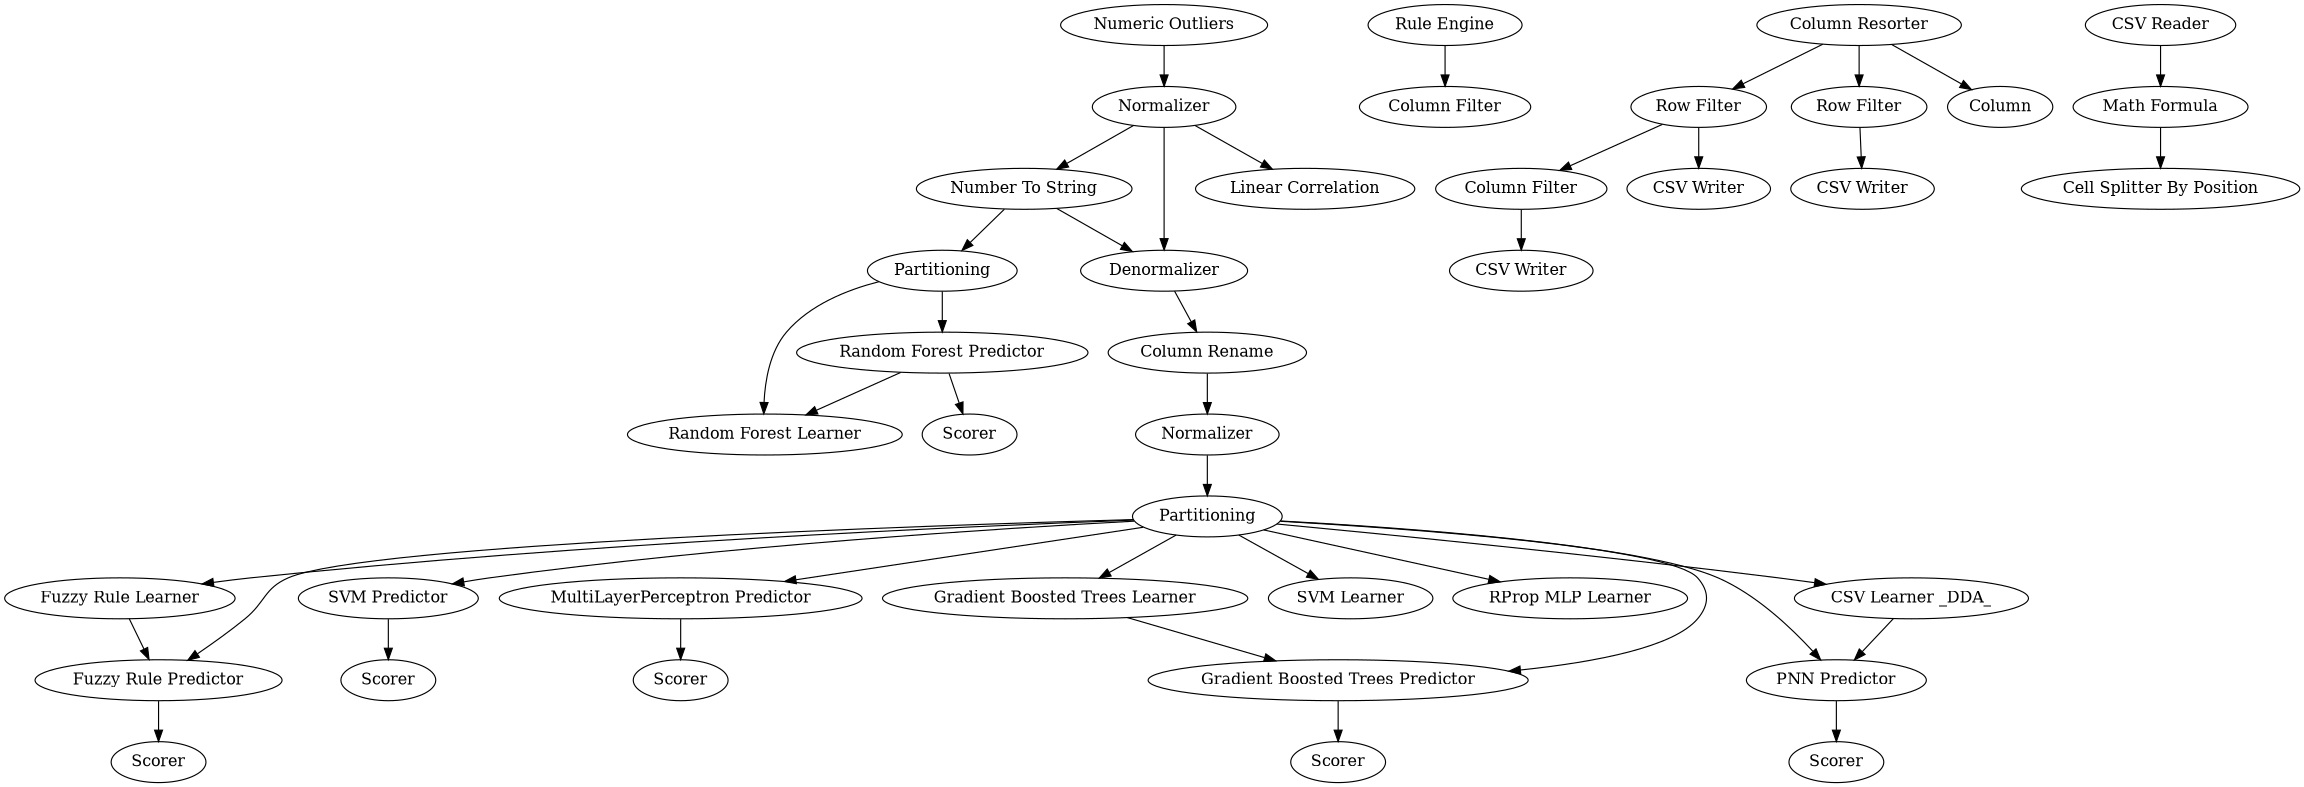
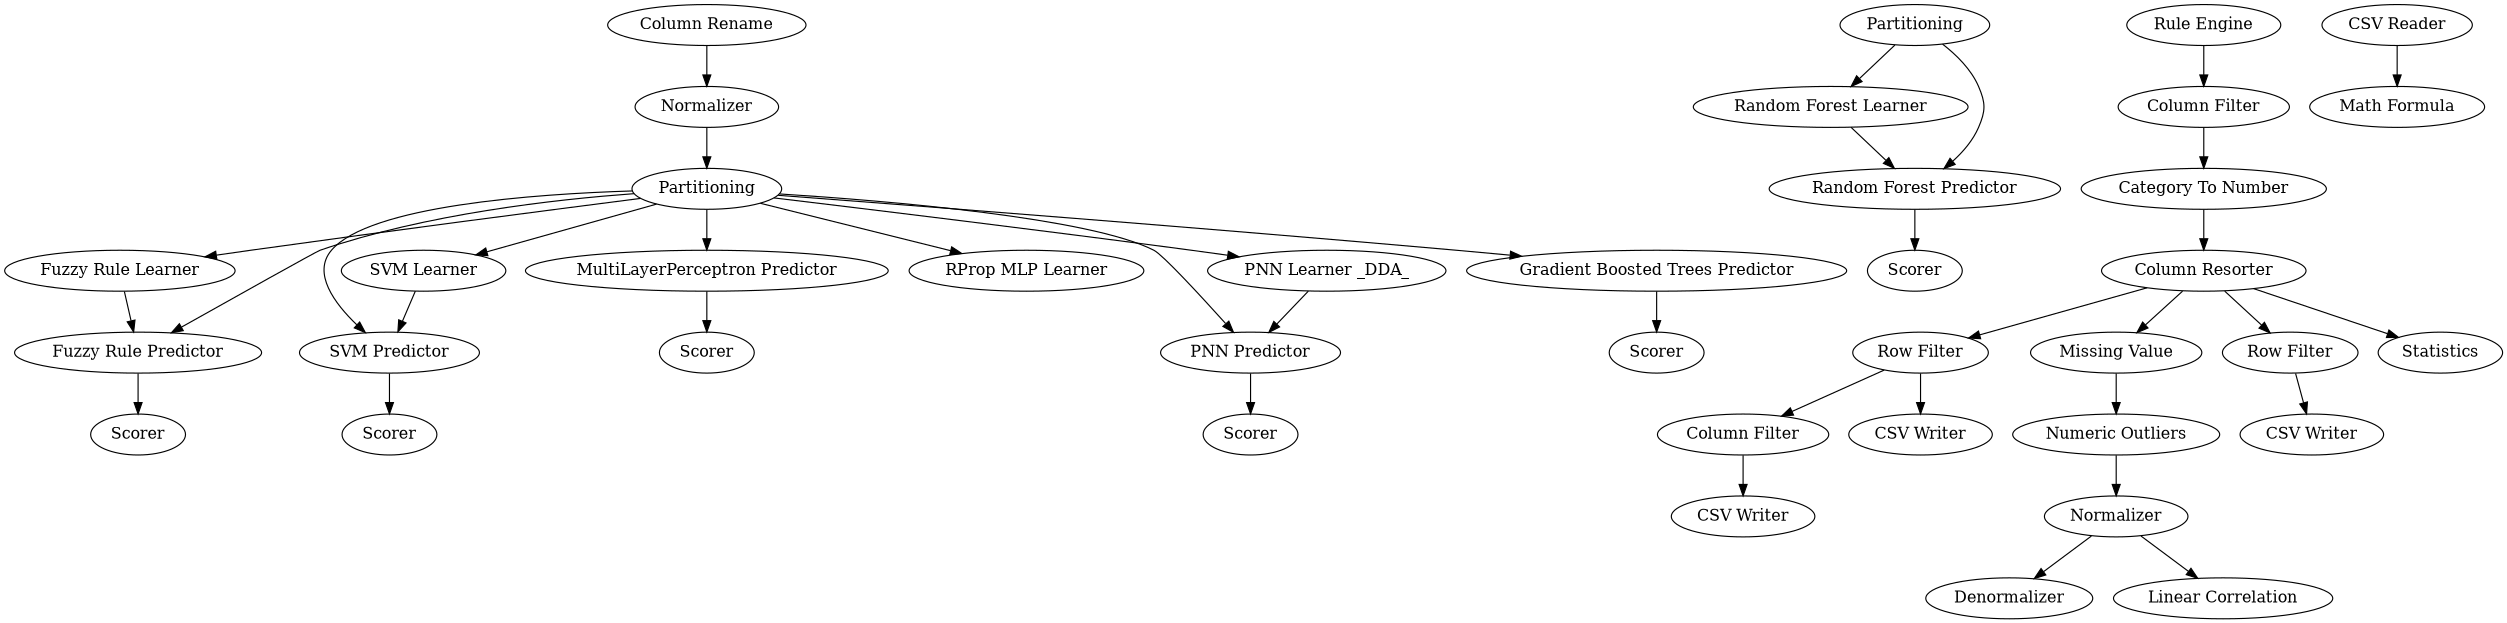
(2000, 107) -> (2440, 353)
(1024, 189) -> none
(2161, 189) -> none
none -> (2204, 189)
none -> (409, 306)
(1183, 306) -> none
none -> (2116, 353)
(859, 391) -> (1869, 144)
(1065, 598) -> none
(1911, 598) -> (1327, 271)
